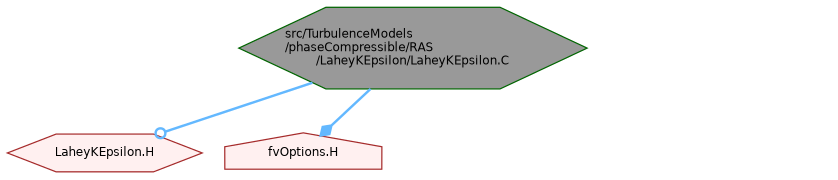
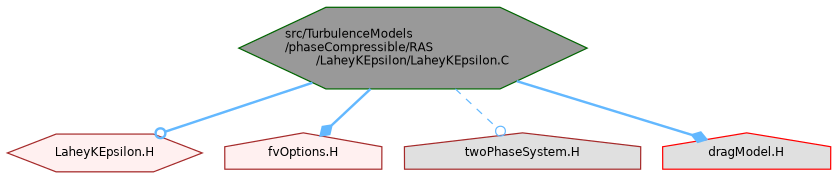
none -> (523, 153)
none -> (747, 153)
